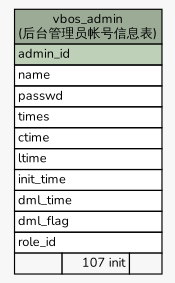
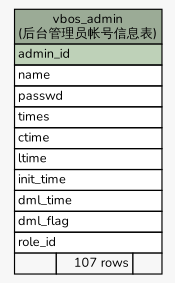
(104, 263) -> (102, 263)
